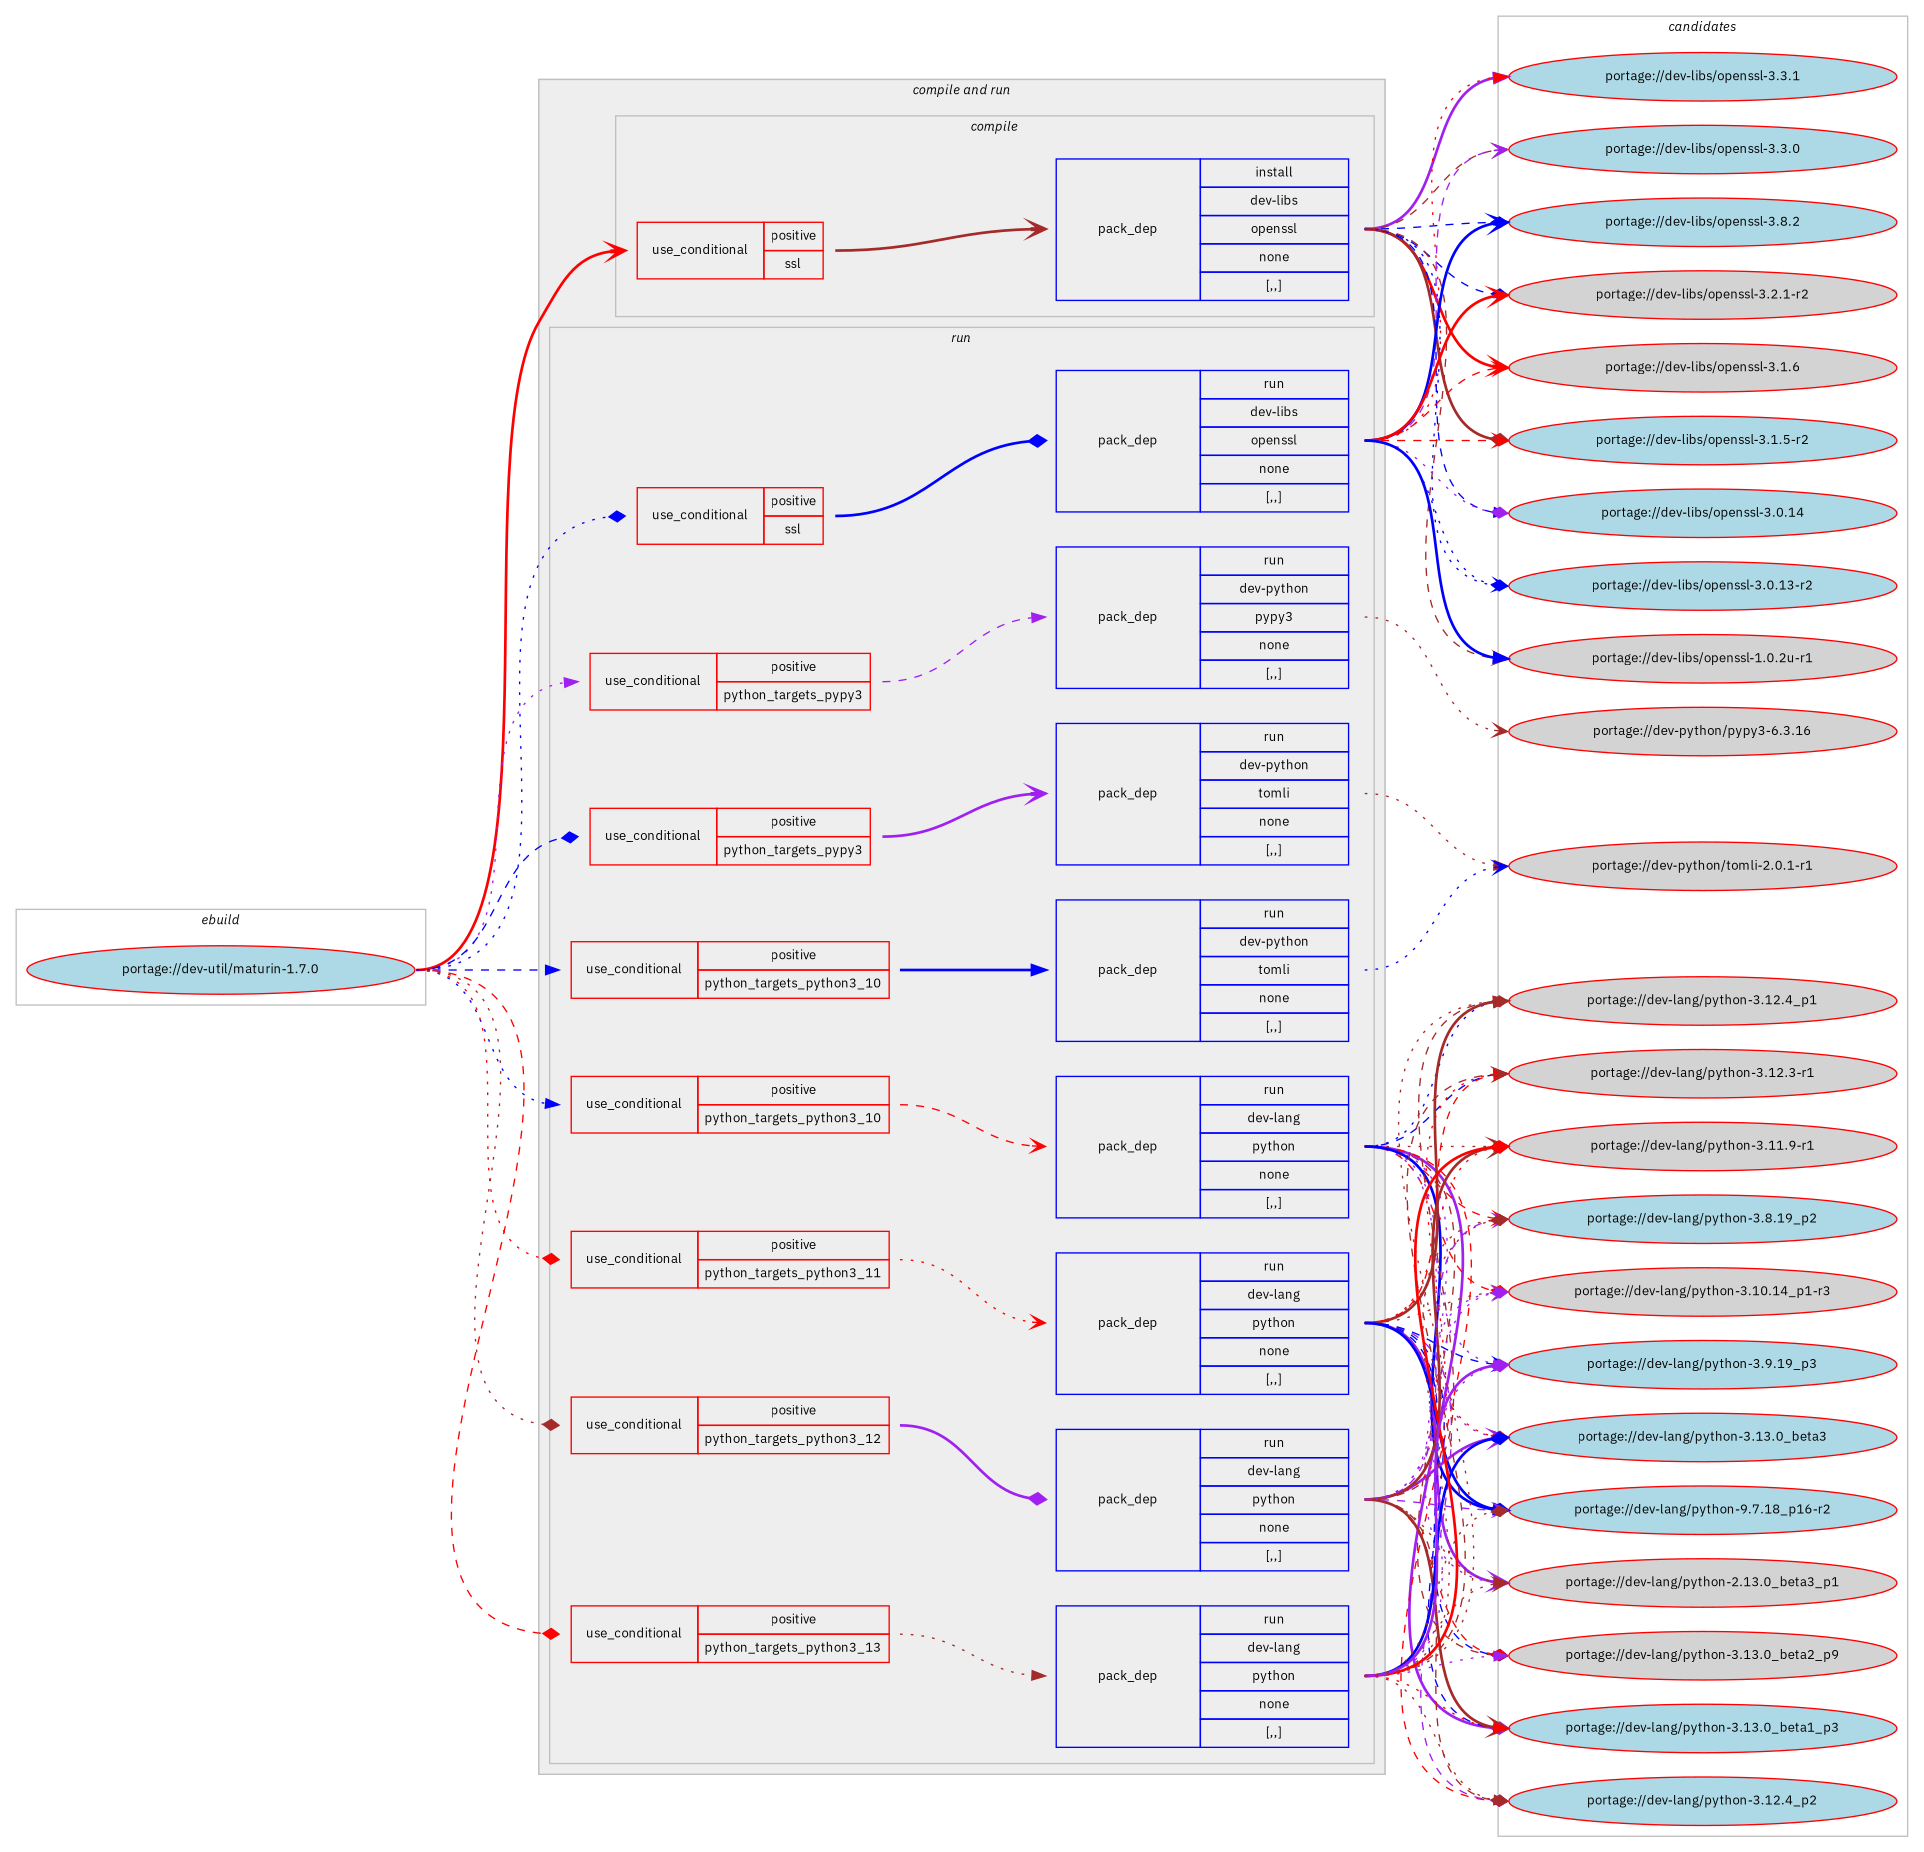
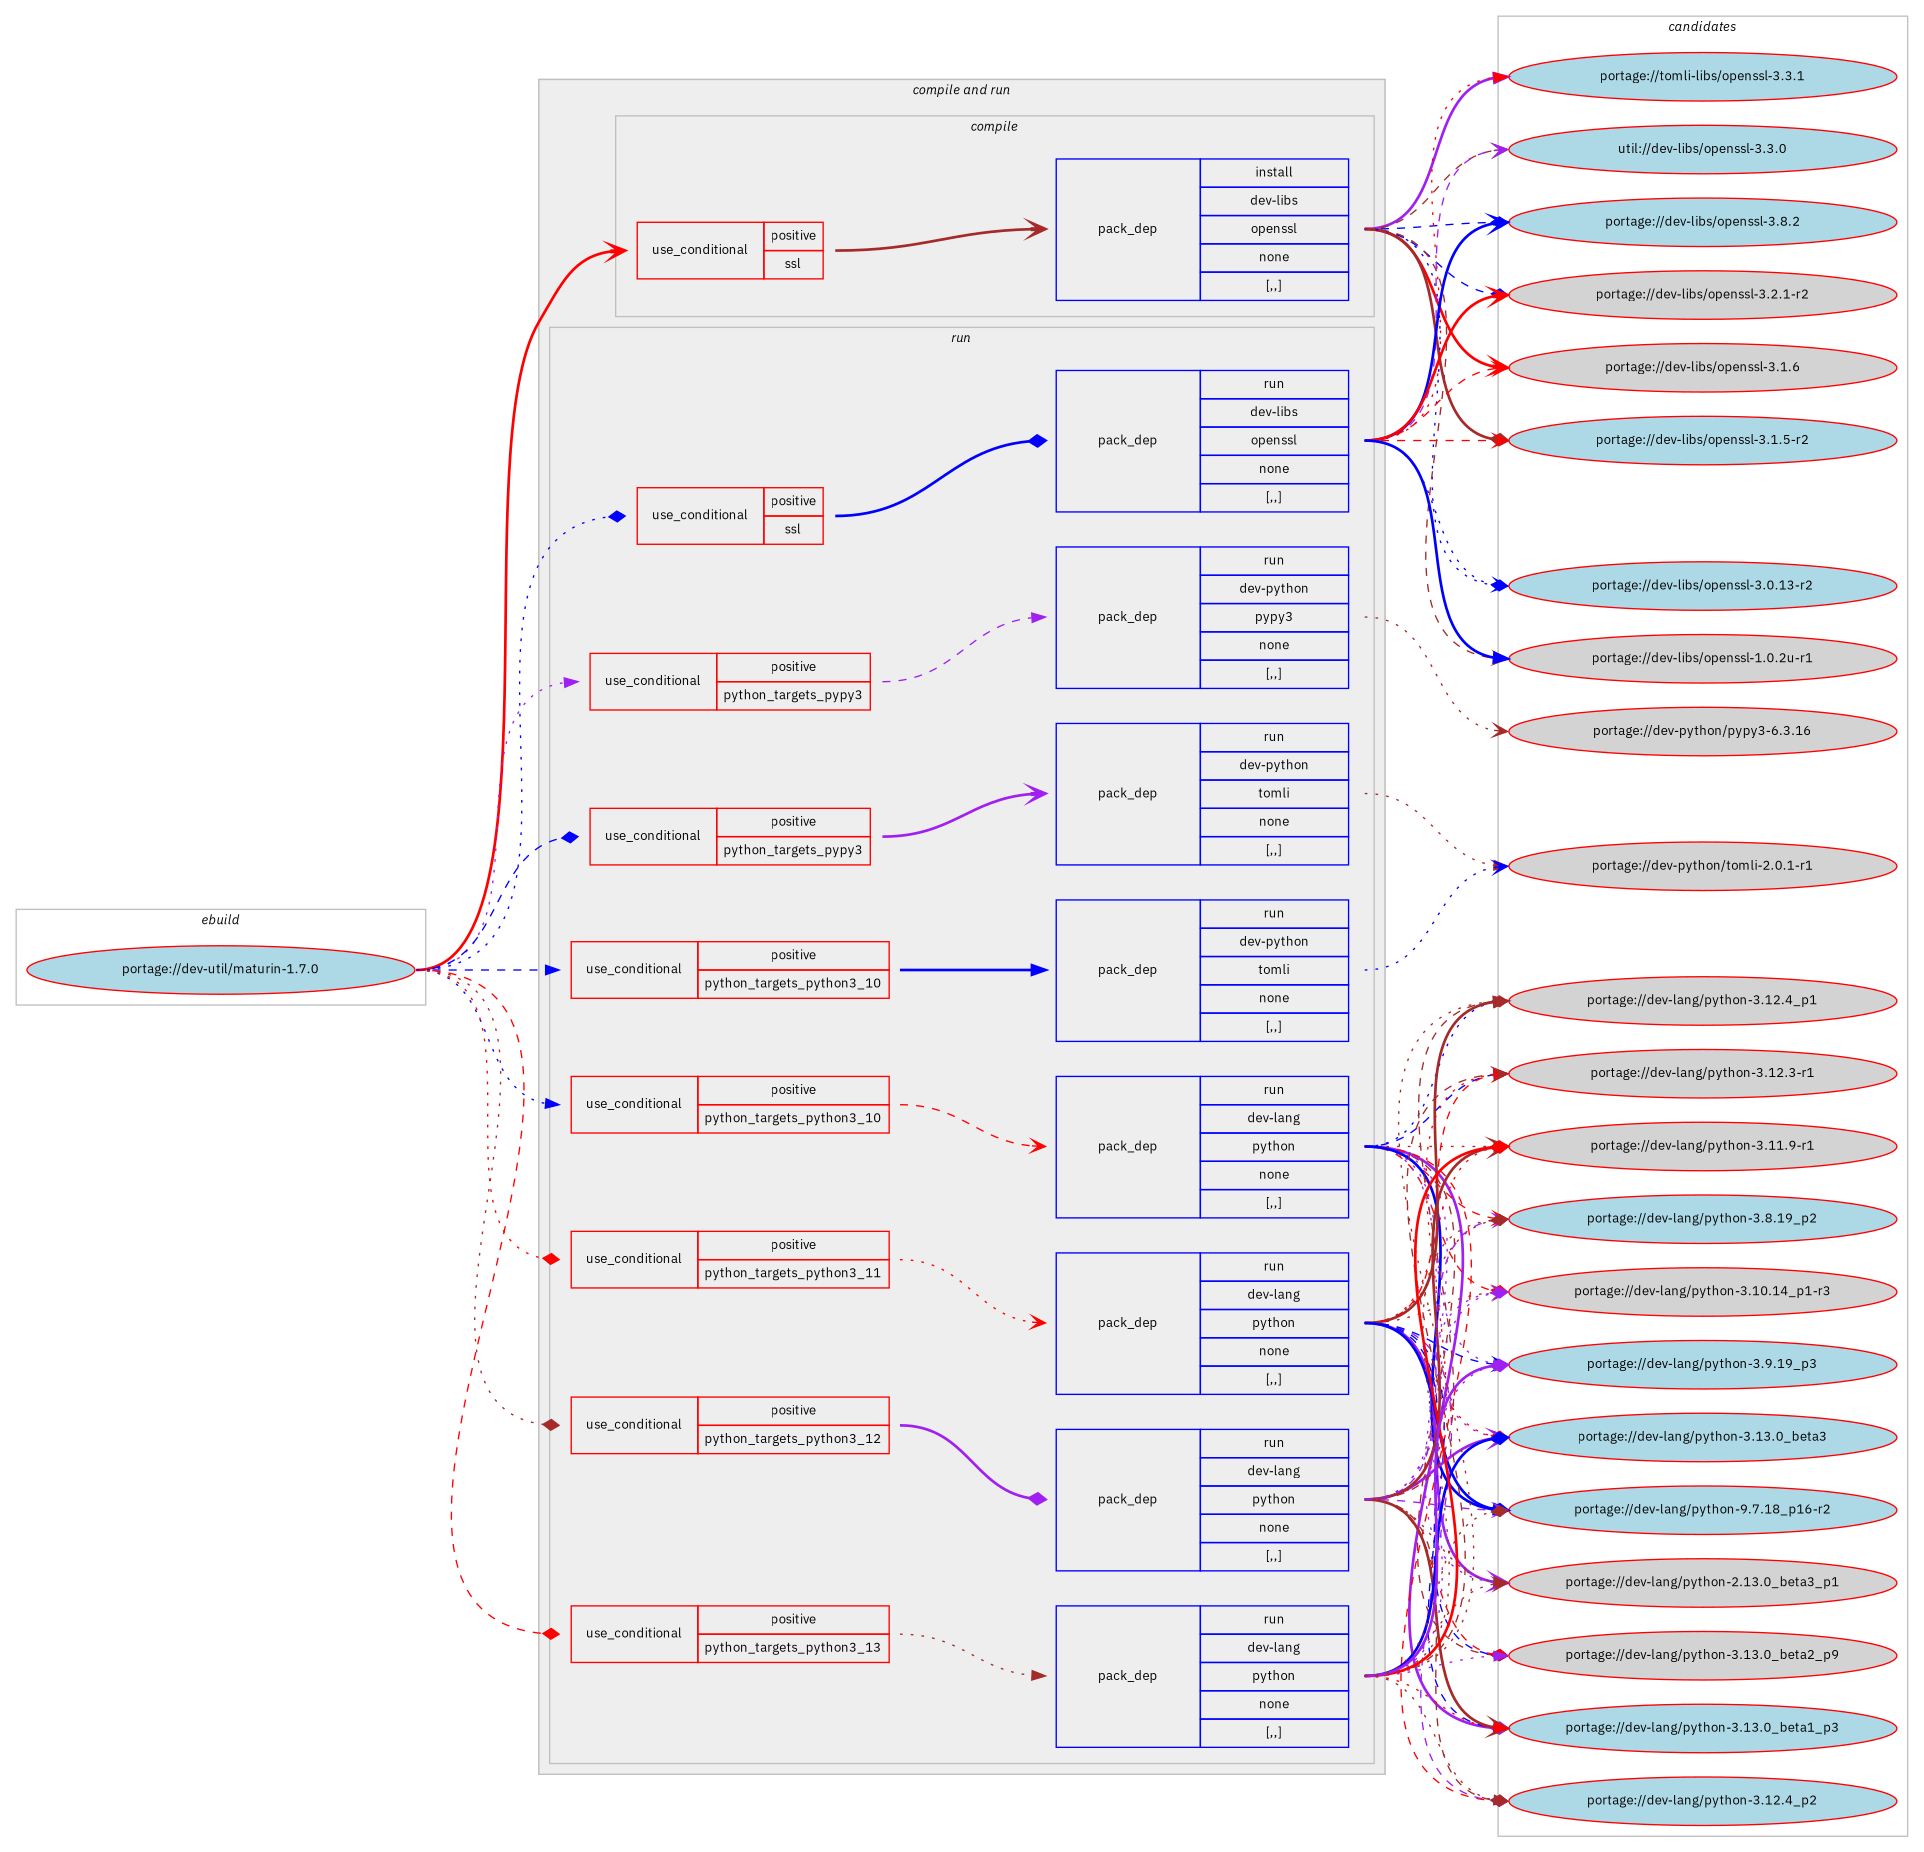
(1703, 77) -> (1703, 77)
(1703, 150) -> (1703, 150)
(1703, 513) -> none
